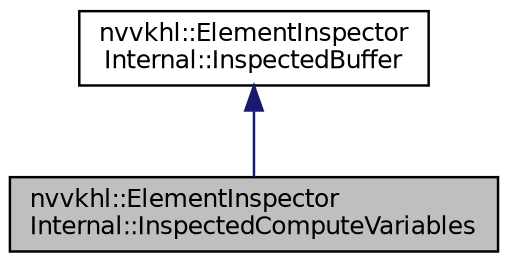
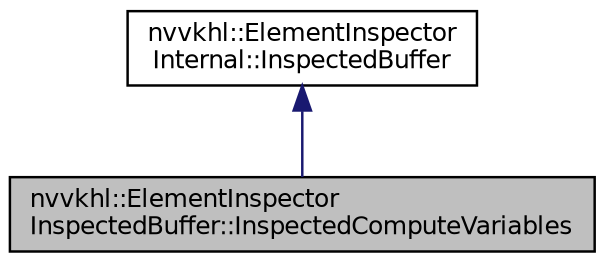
(254, 214) -> (302, 214)
